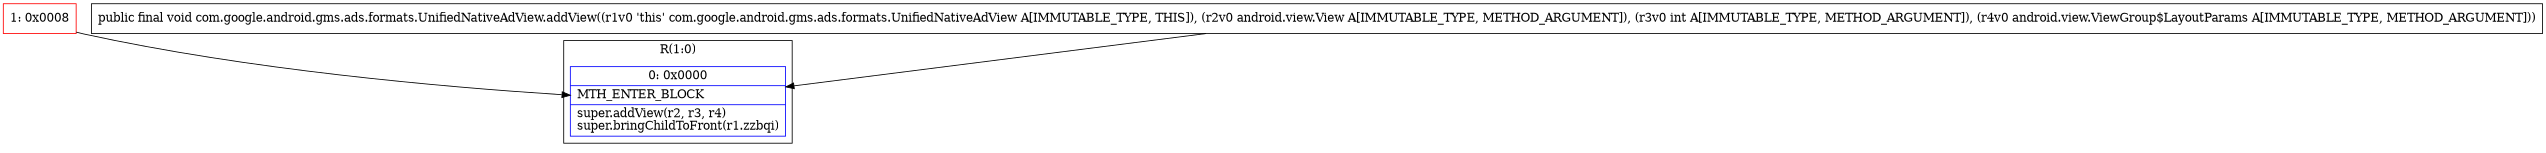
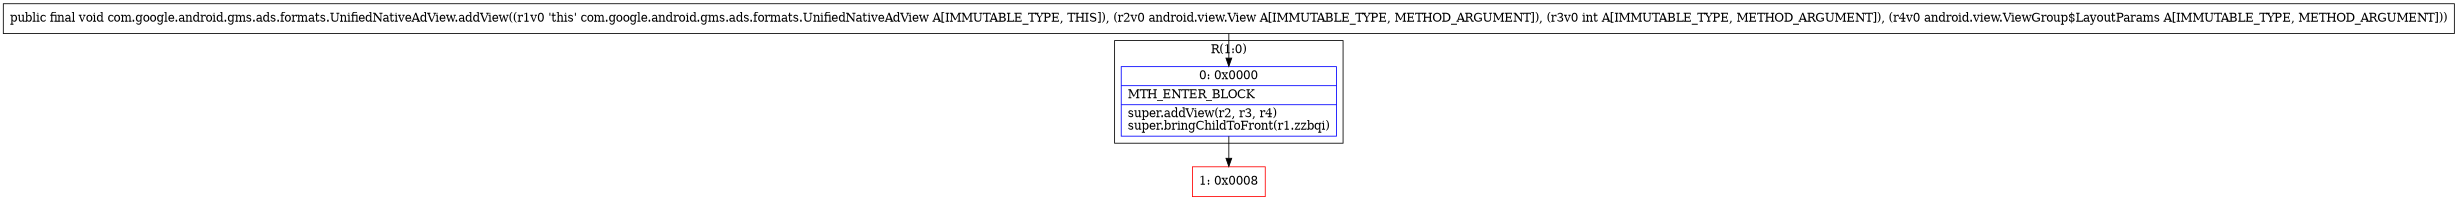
(318, 72) -> (1229, 148)
